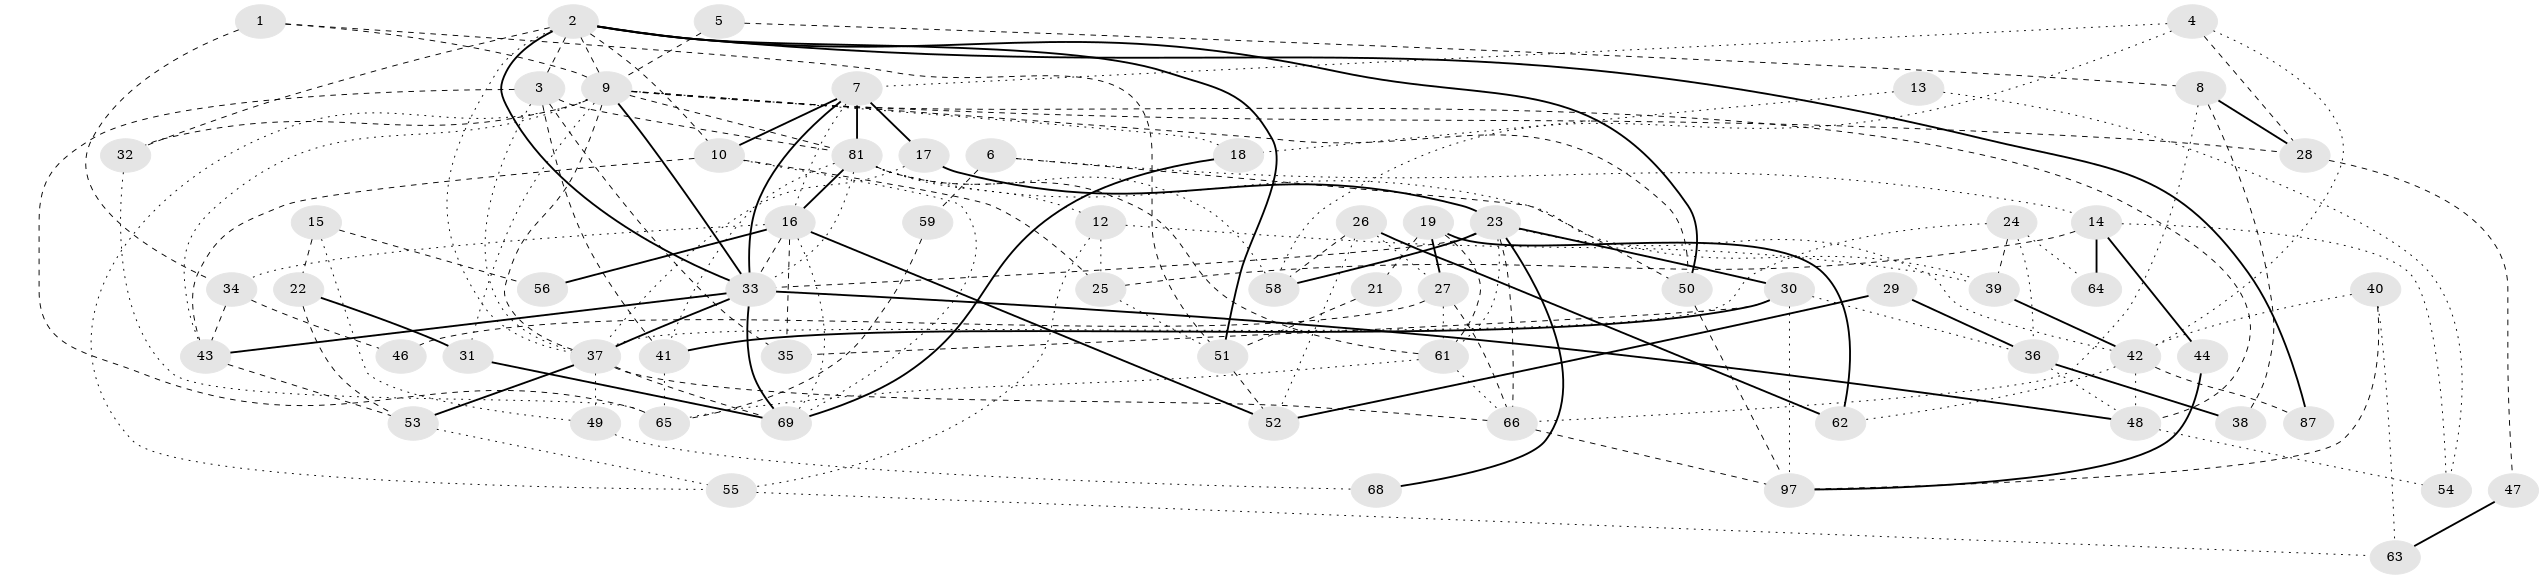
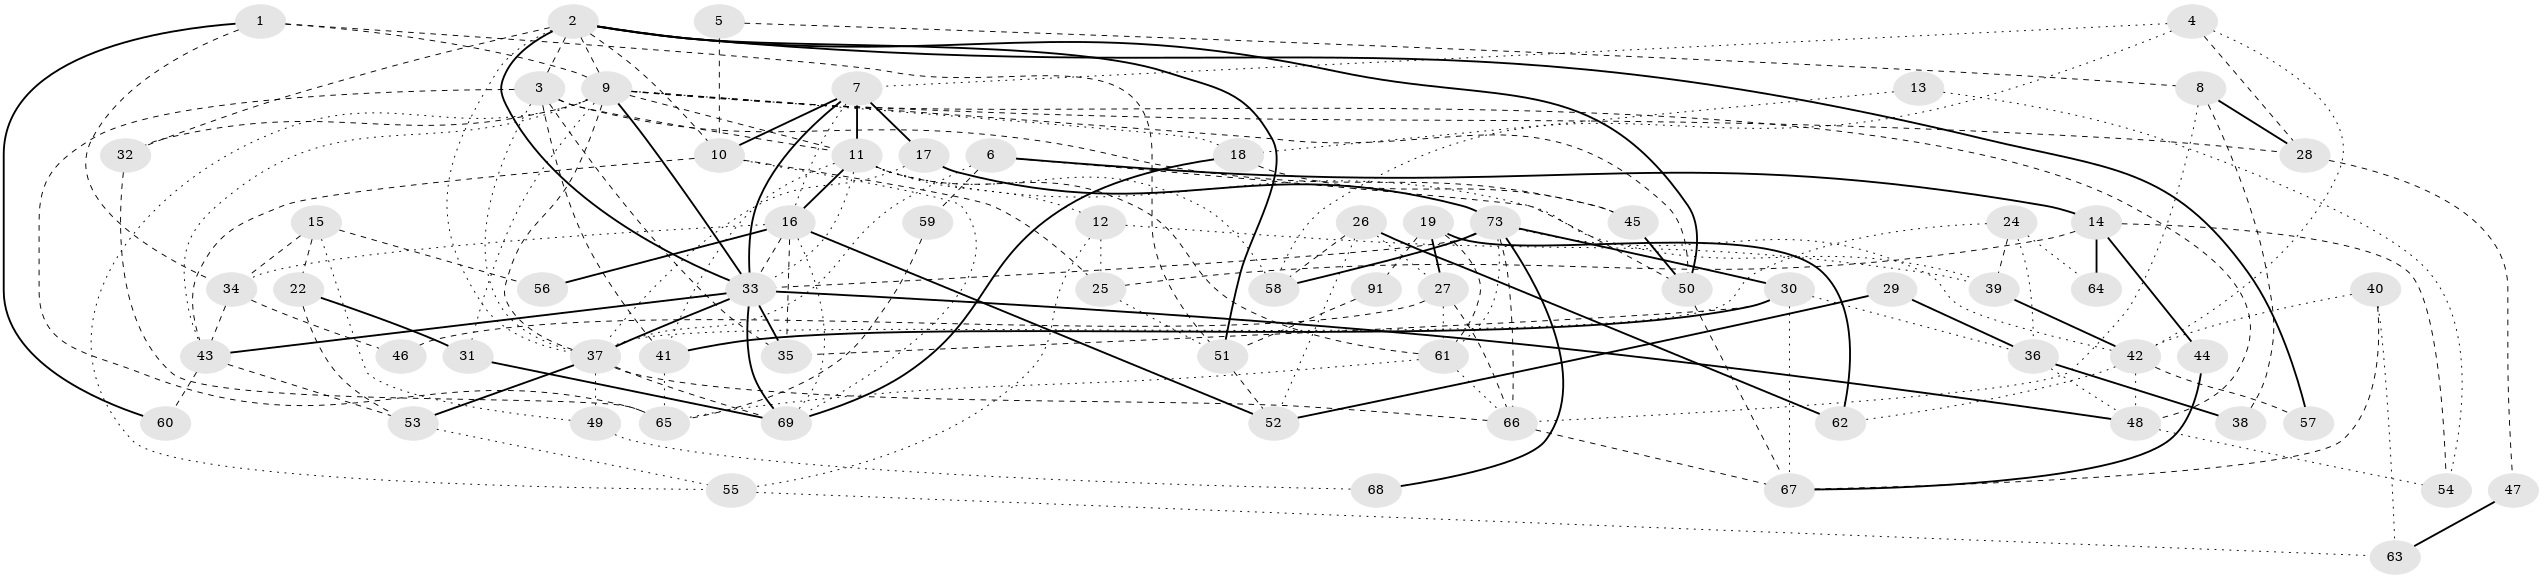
(661, 56) -> (719, 88)
(857, 156) -> (857, 156)
(1547, 175) -> (1547, 175)
(1495, 223) -> (1495, 223)
none -> (1633, 223)
(2370, 253) -> (2370, 253)
none -> (274, 256)
none -> (826, 276)
(1376, 290) -> (1376, 290)
none -> (769, 323)
(301, 394) -> (301, 394)
none -> (166, 424)
(2309, 424) -> (2309, 424)
(1789, 491) -> (1789, 491)
